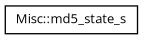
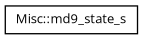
(71, 20) -> (71, 20)
